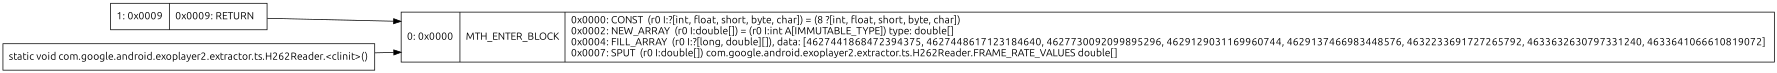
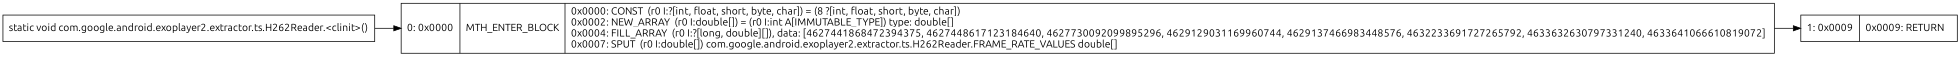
(330, 20) -> (1784, 28)
